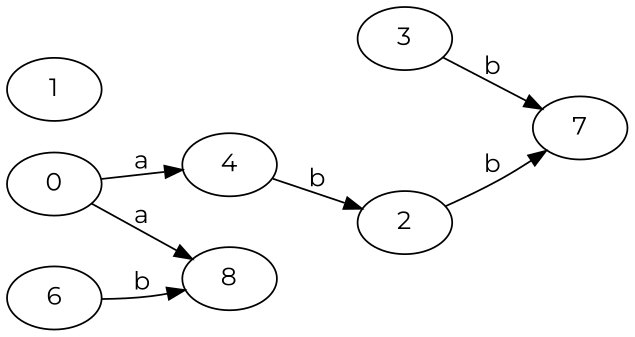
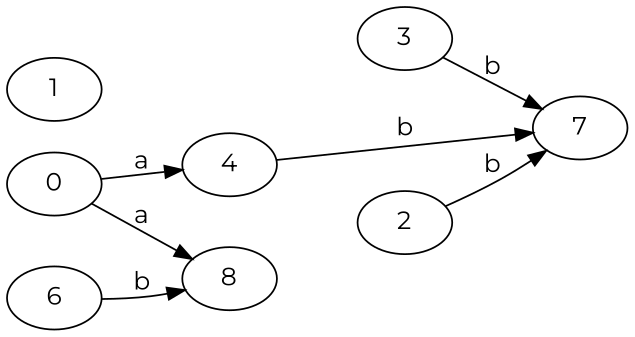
(309, 191) -> (396, 147)
